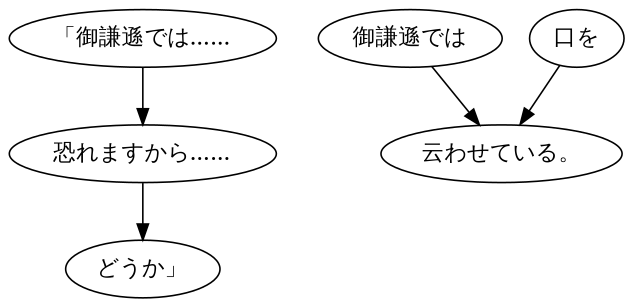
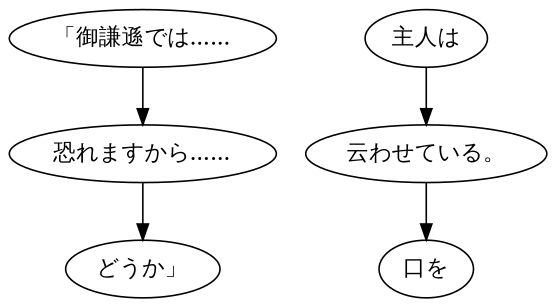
(410, 38) -> (426, 38)
(544, 88) -> (426, 204)
